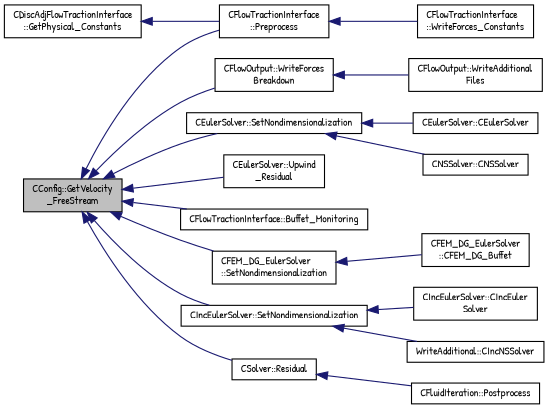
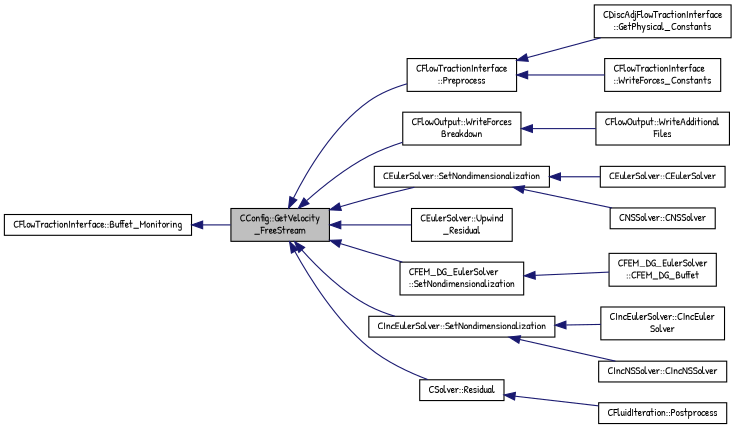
(186, 21) -> (564, 48)
(160, 206) -> (217, 225)
(476, 352) -> (663, 372)
